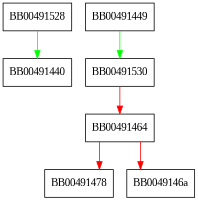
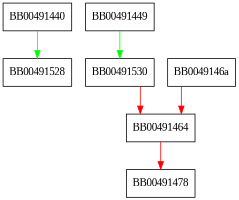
(37, 41) -> (37, 41)
(140, 152) -> (181, 96)
